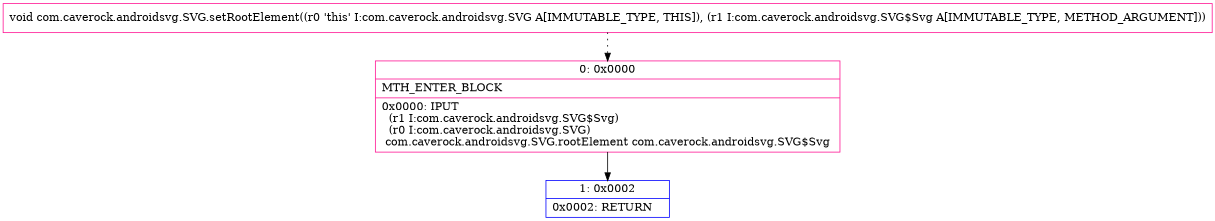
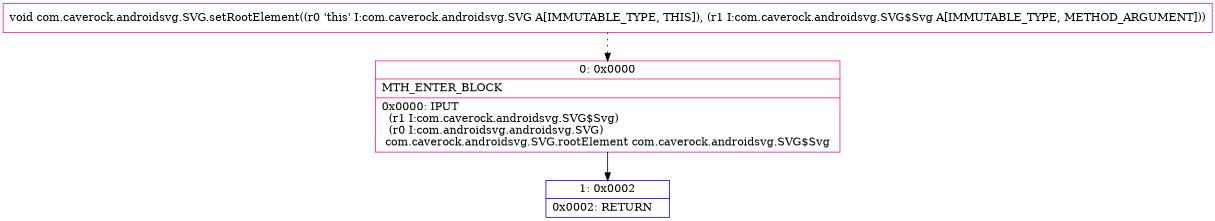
(486, 130) -> (493, 130)
